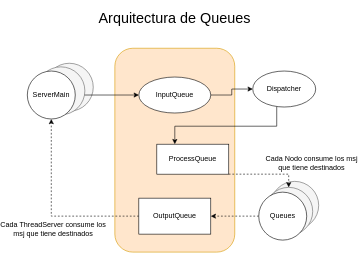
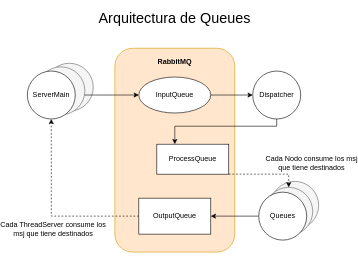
none -> (175, 62)
(284, 89) -> (277, 95)
(237, 216) -> (237, 216)
